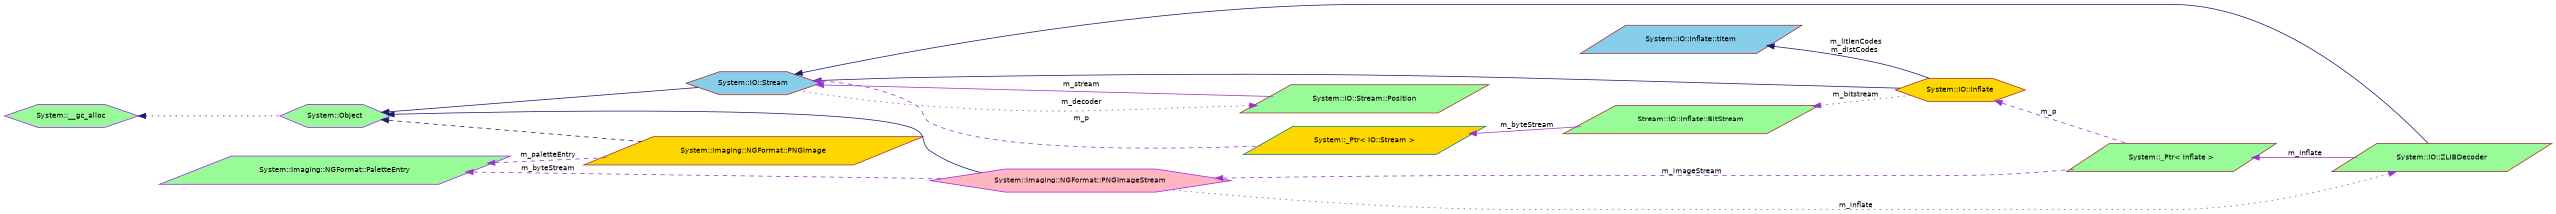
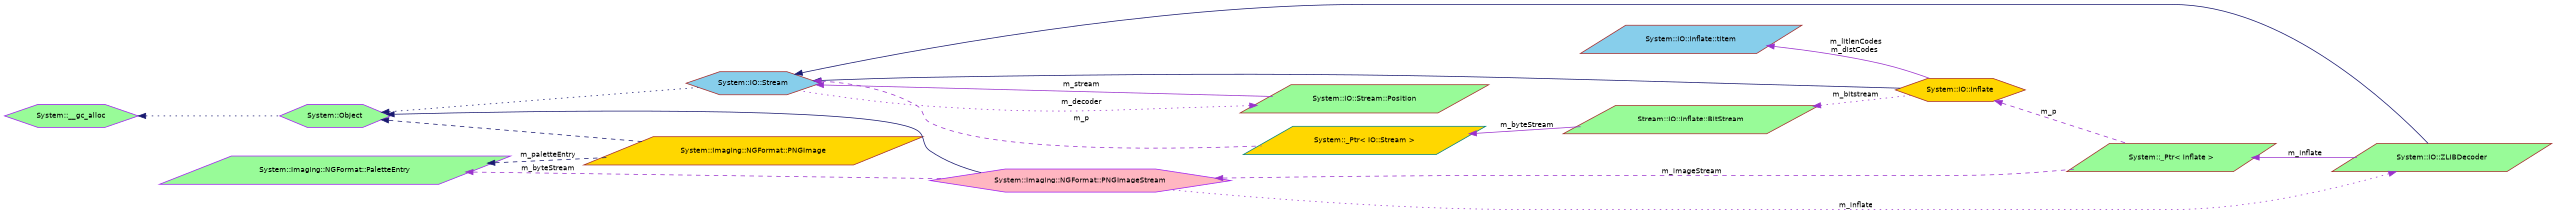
(1853, 58) -> (1853, 58)
(544, 100) -> (544, 100)
(551, 160) -> (551, 160)
